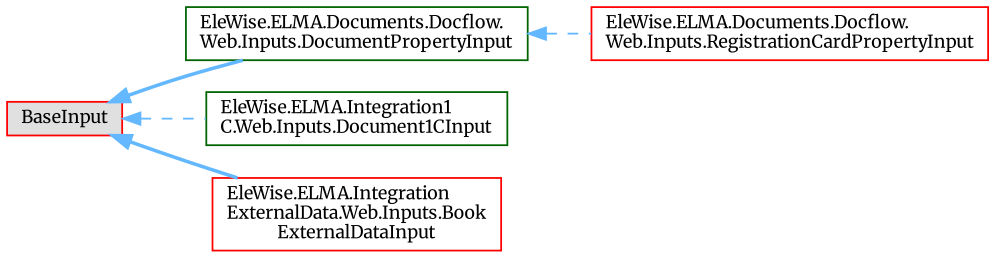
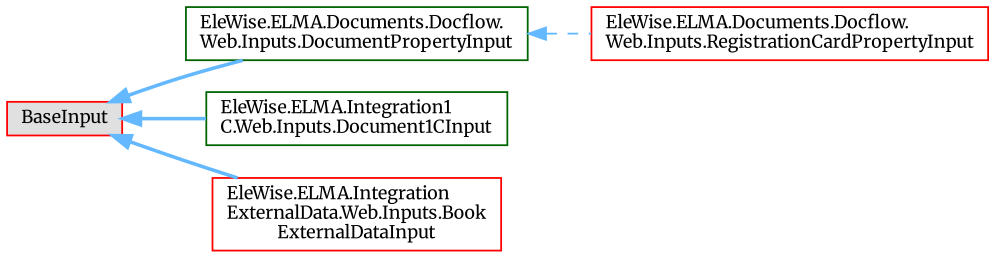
(173, 119) -> (173, 119)
